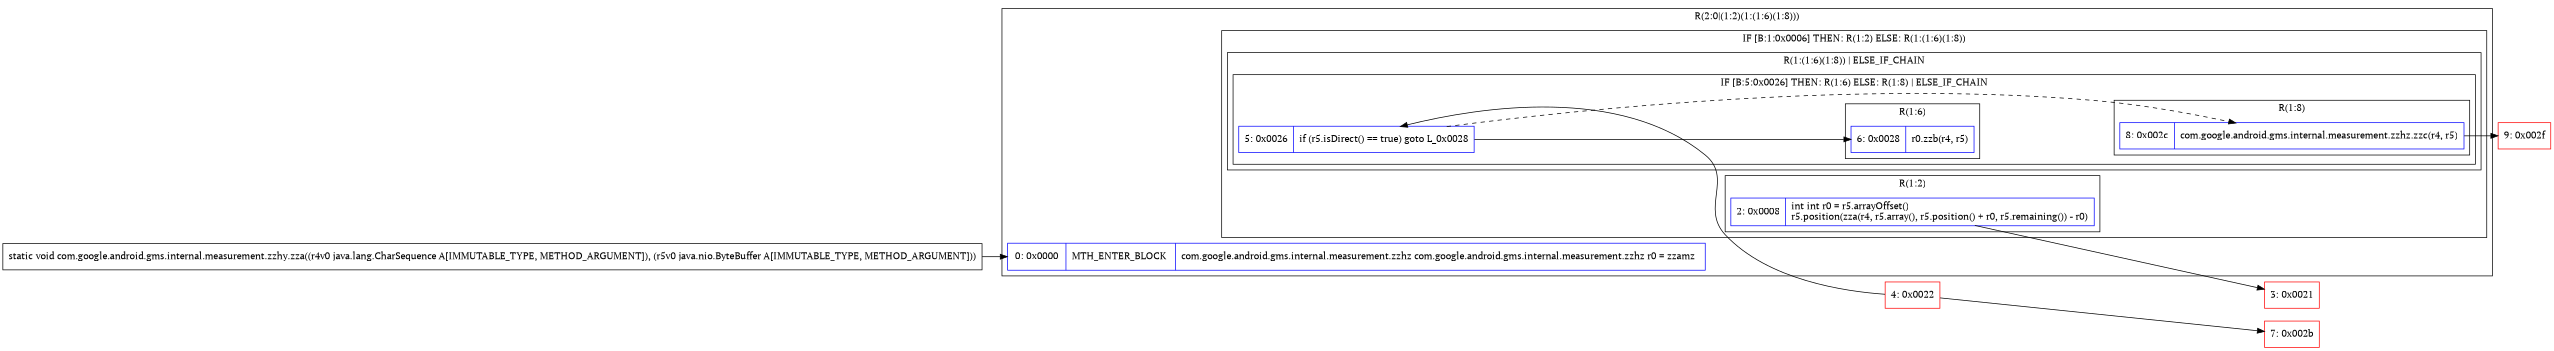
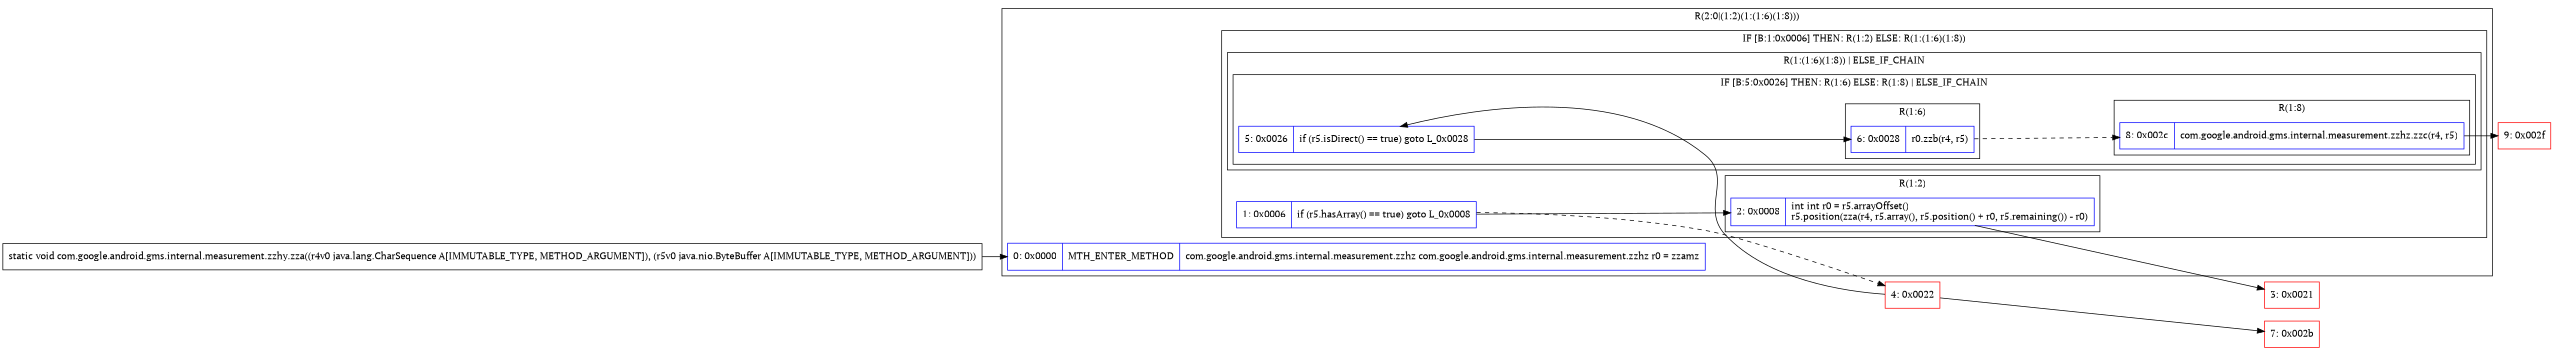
(1838, 95) -> (2043, 138)
none -> (1356, 215)
(1119, 256) -> (1121, 256)
